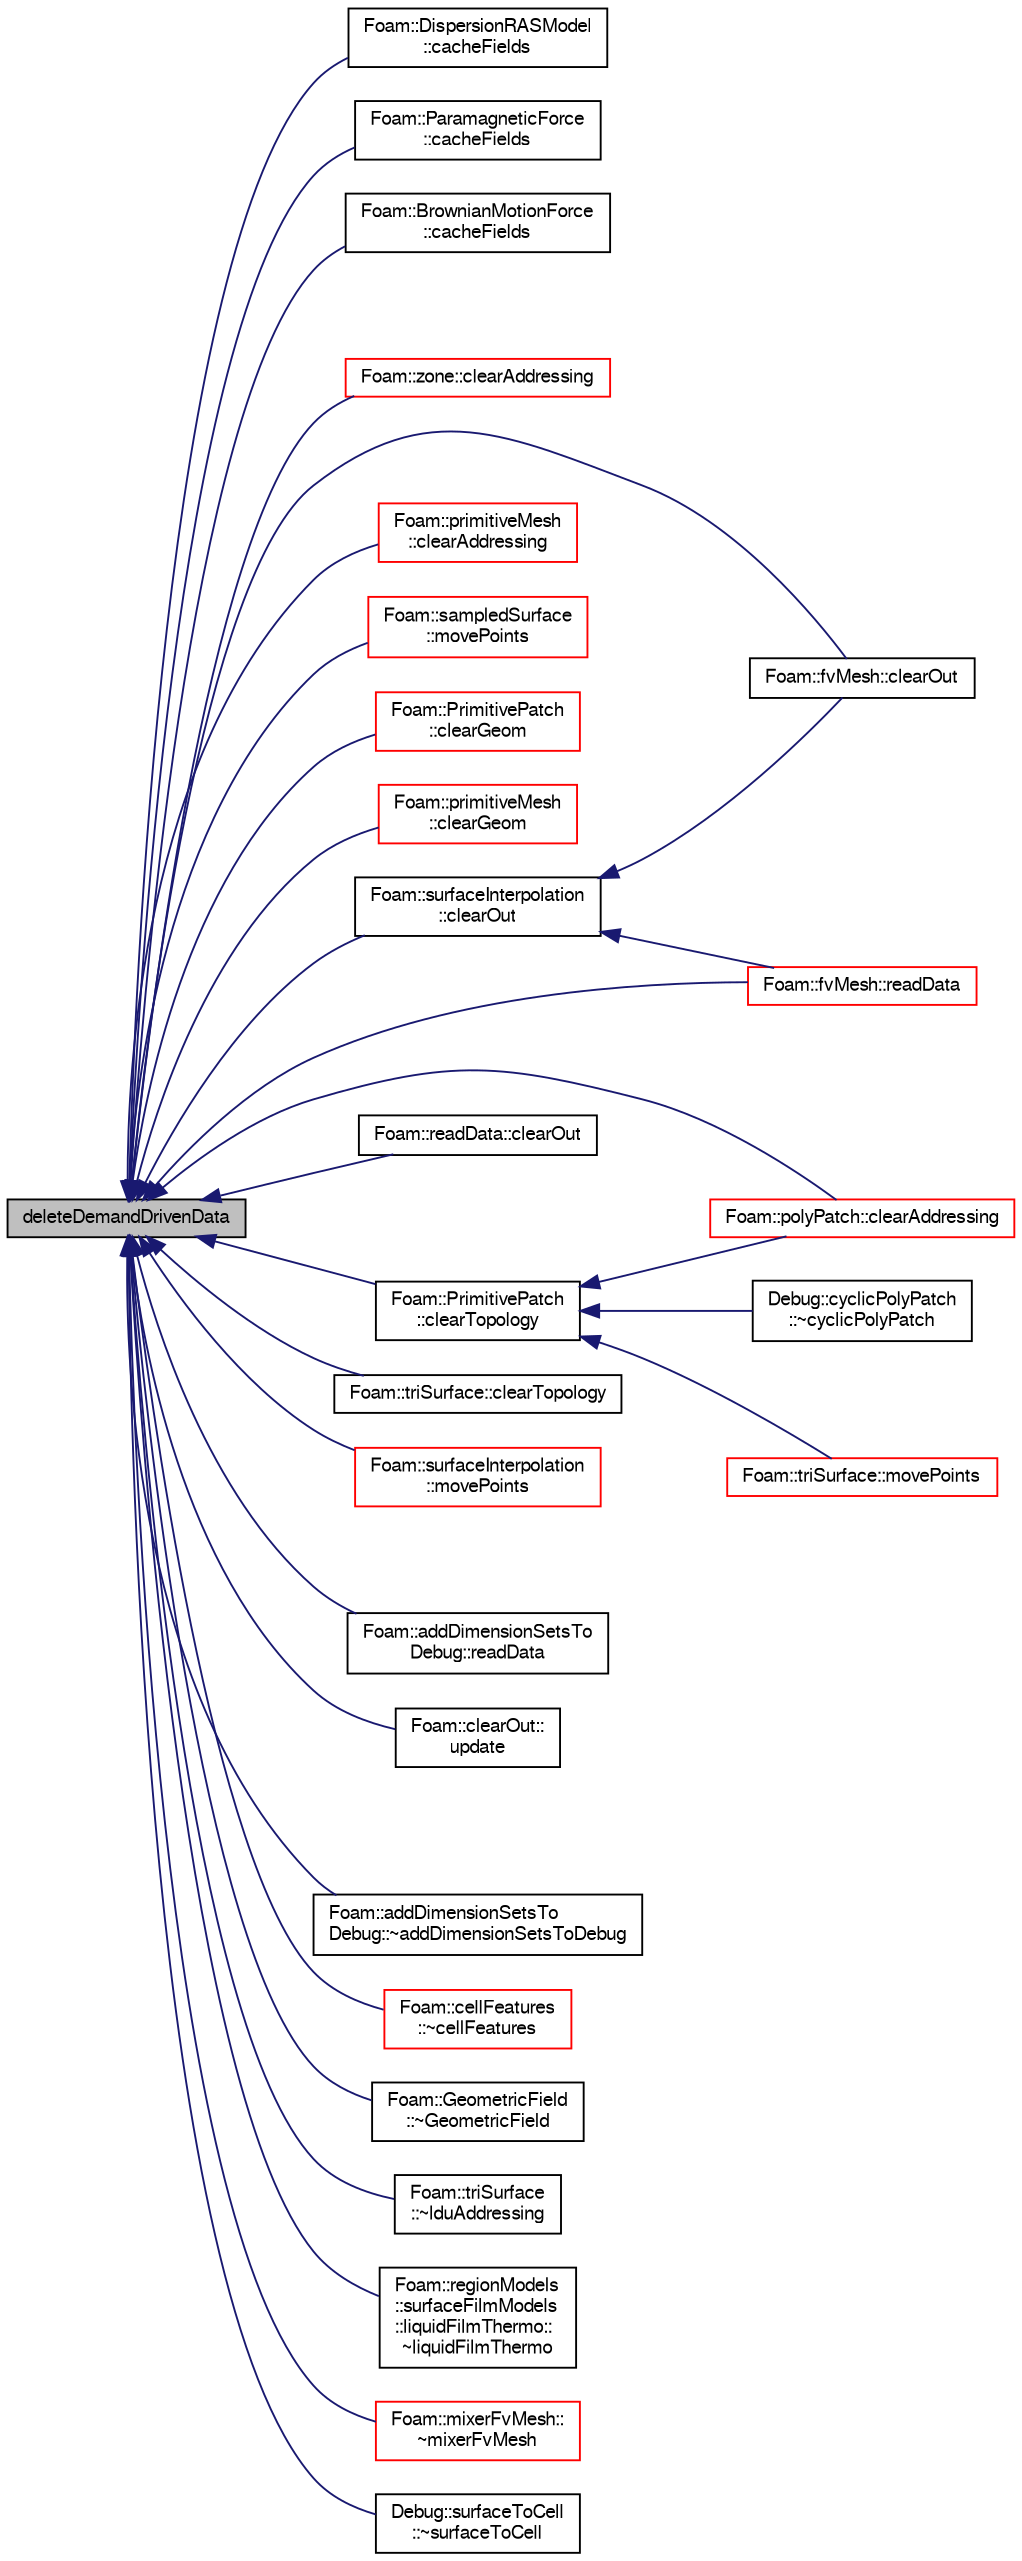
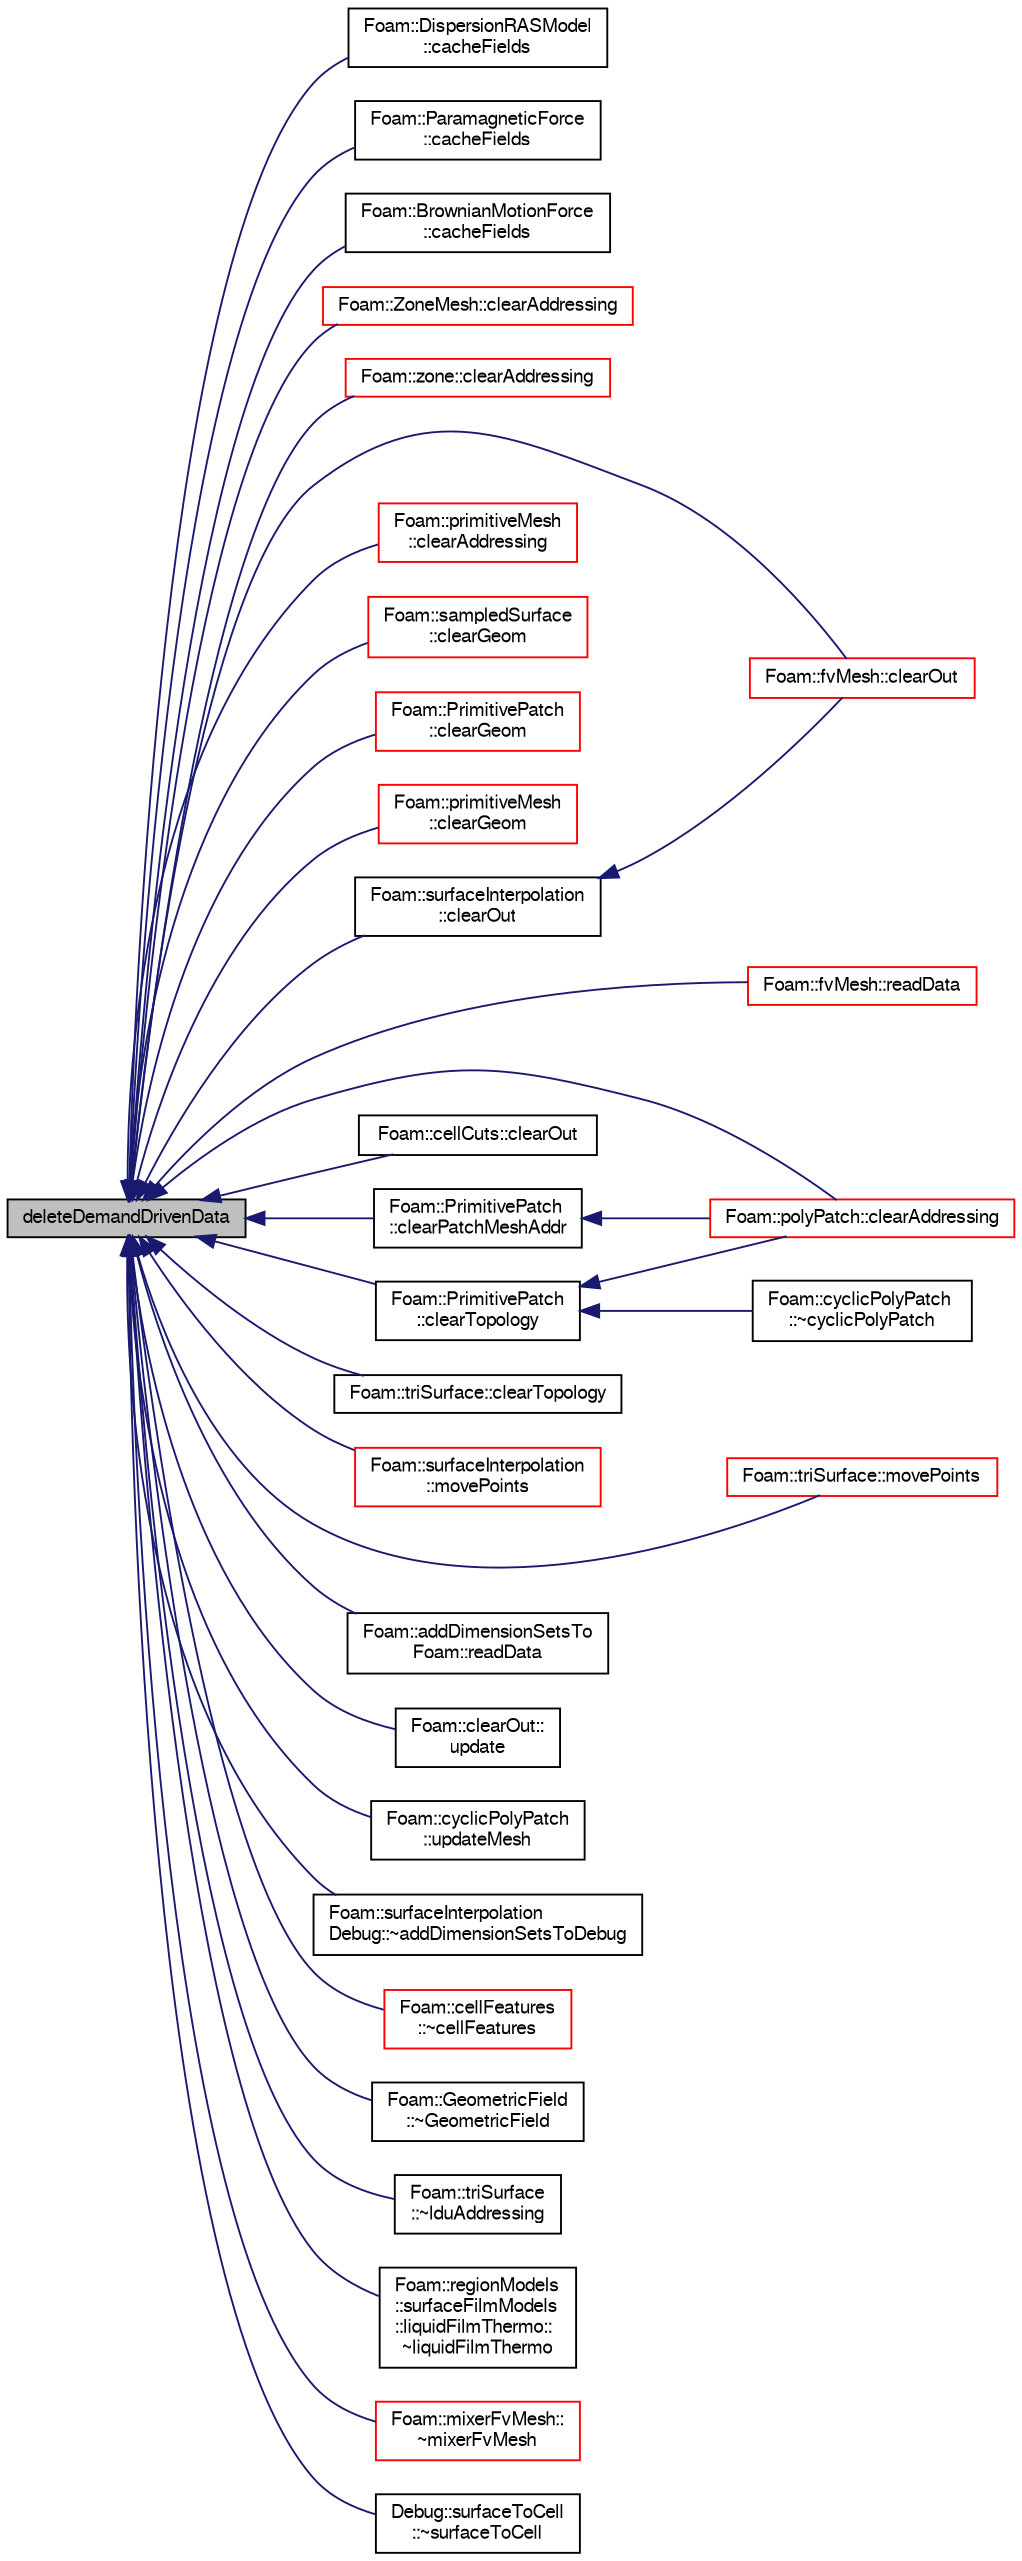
none -> (478, 306)
(478, 627) -> (478, 627)
(862, 678) -> (862, 678)
(697, 952) -> none
(478, 1135) -> (478, 1135)
none -> (478, 1218)
(862, 1311) -> (862, 1311)
(718, 1394) -> (405, 1557)
(478, 1643) -> (478, 1643)
none -> (478, 1830)
(478, 1925) -> (478, 1925)
